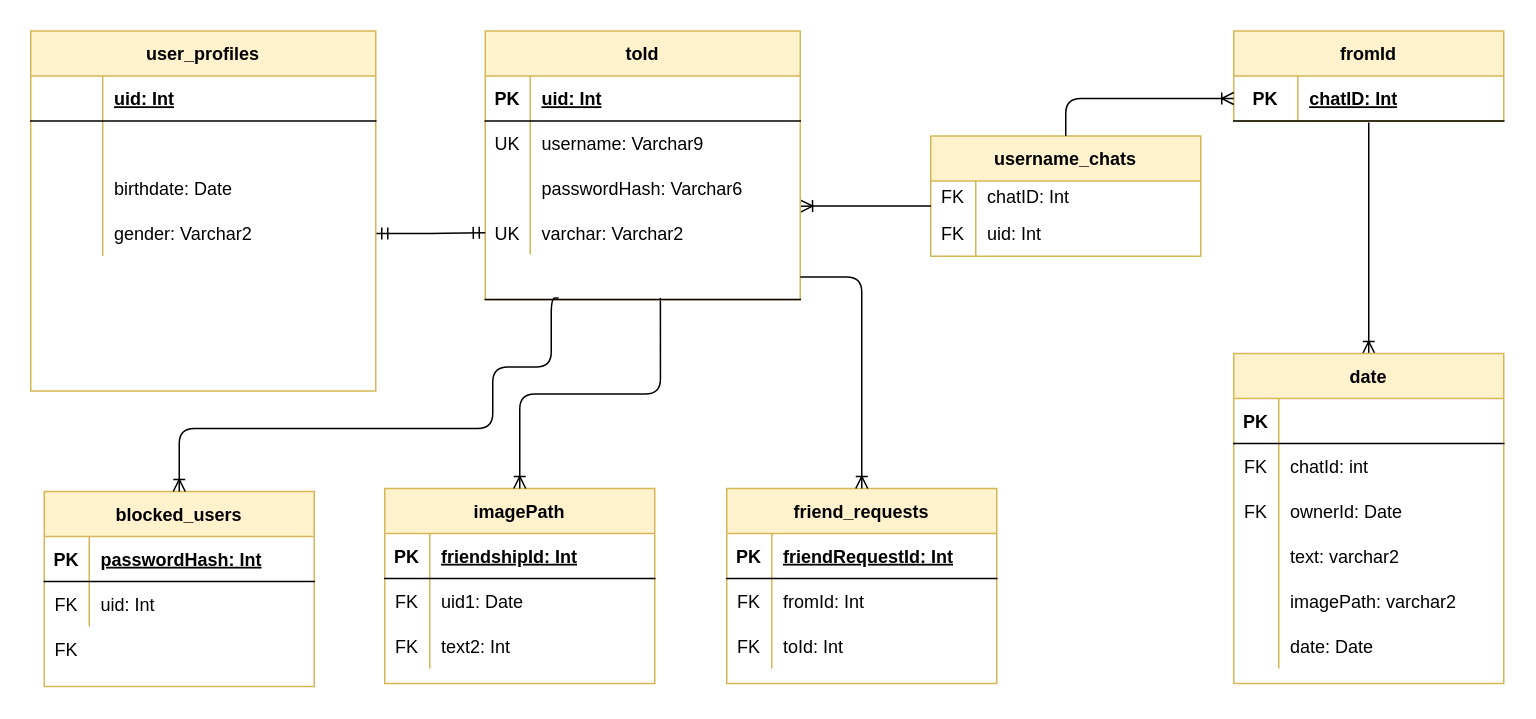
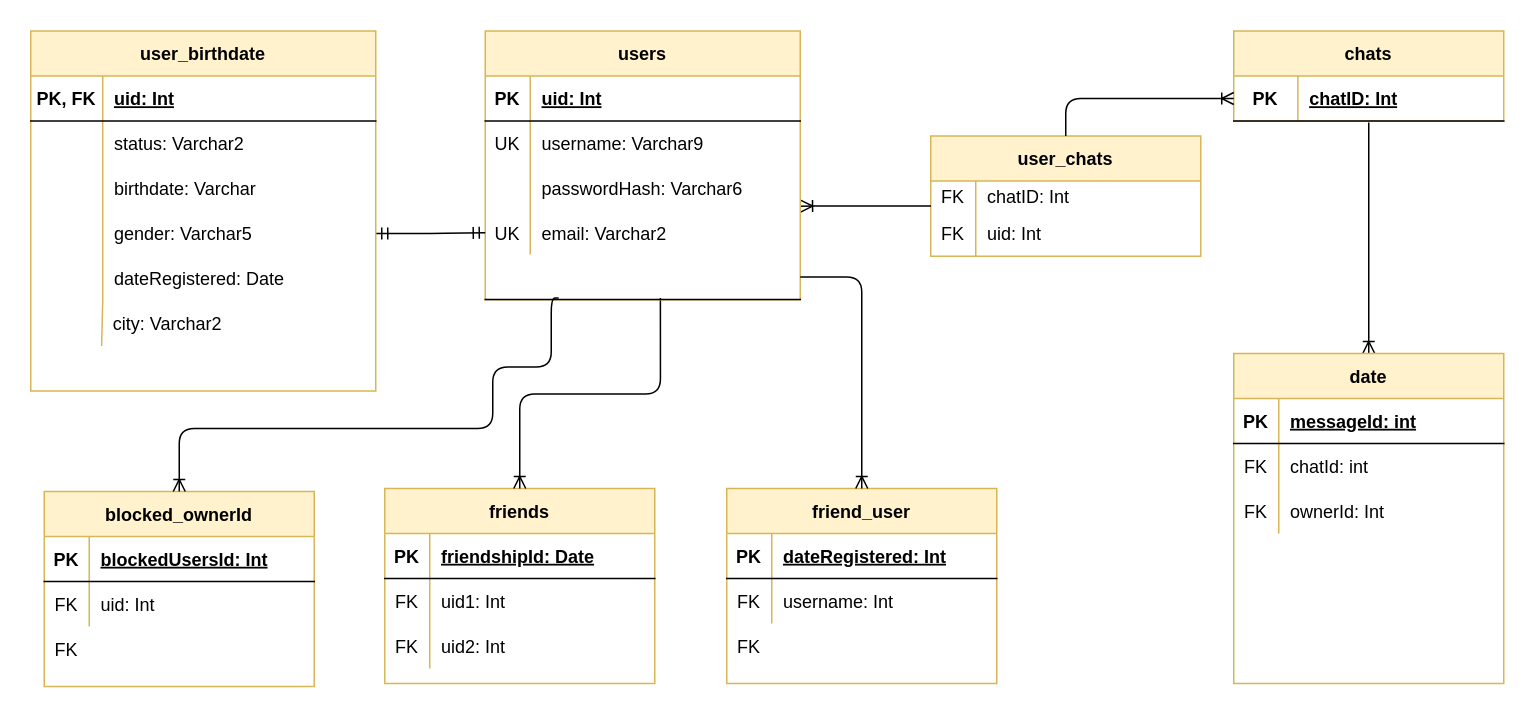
(203, 54) -> (203, 54)
(642, 54) -> (642, 54)
(1368, 54) -> (1368, 54)
none -> (67, 98)
none -> (239, 143)
(1065, 159) -> (1065, 159)
(183, 189) -> (198, 189)
(623, 233) -> (608, 233)
(190, 234) -> (190, 234)
none -> (239, 278)
none -> (239, 323)
none -> (1391, 421)
(519, 512) -> (519, 512)
(861, 512) -> (861, 512)
(1351, 512) -> (1346, 512)
(179, 515) -> (179, 515)
(1391, 556) -> none
(517, 557) -> (522, 557)
(877, 557) -> (872, 557)
(182, 560) -> (189, 560)
(1391, 601) -> none
(484, 602) -> (479, 602)
(834, 602) -> (844, 602)
(884, 646) -> none
(1391, 646) -> none
(487, 647) -> (479, 647)
